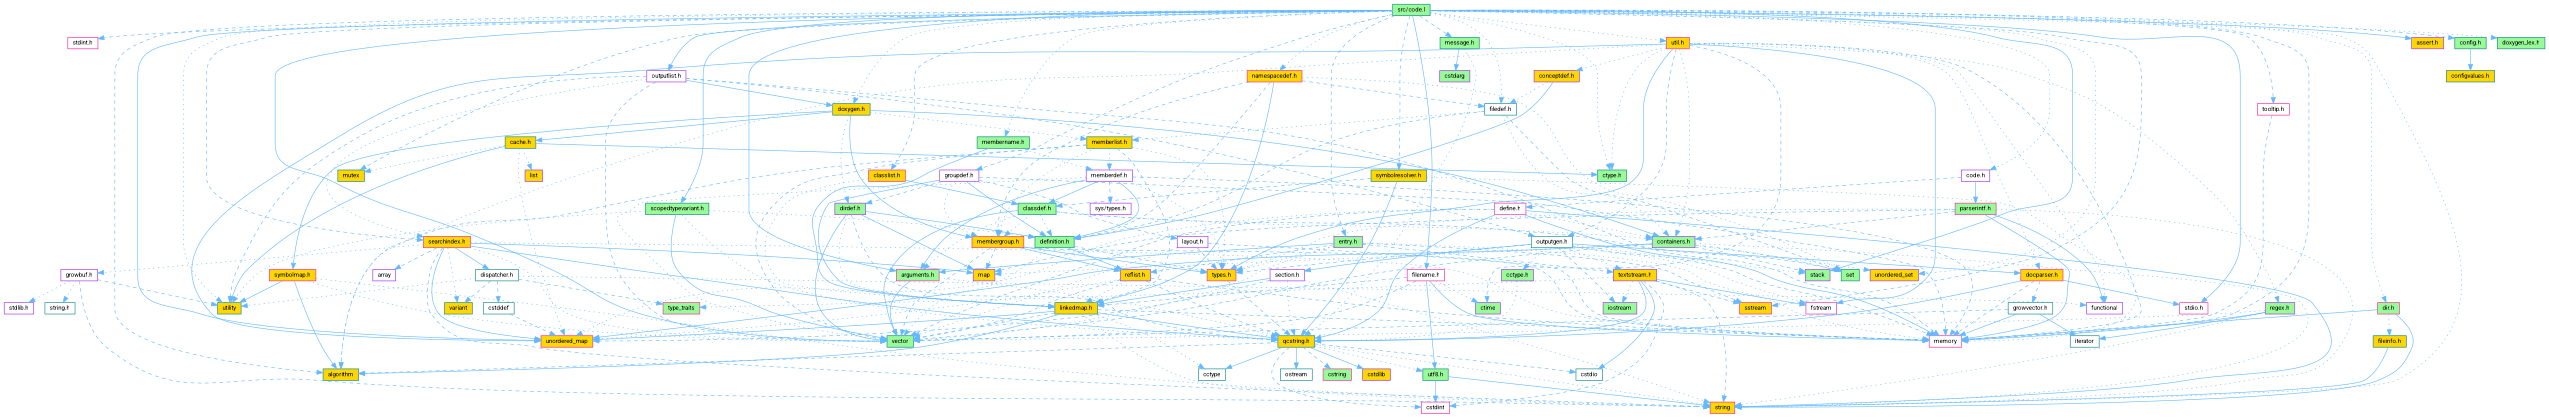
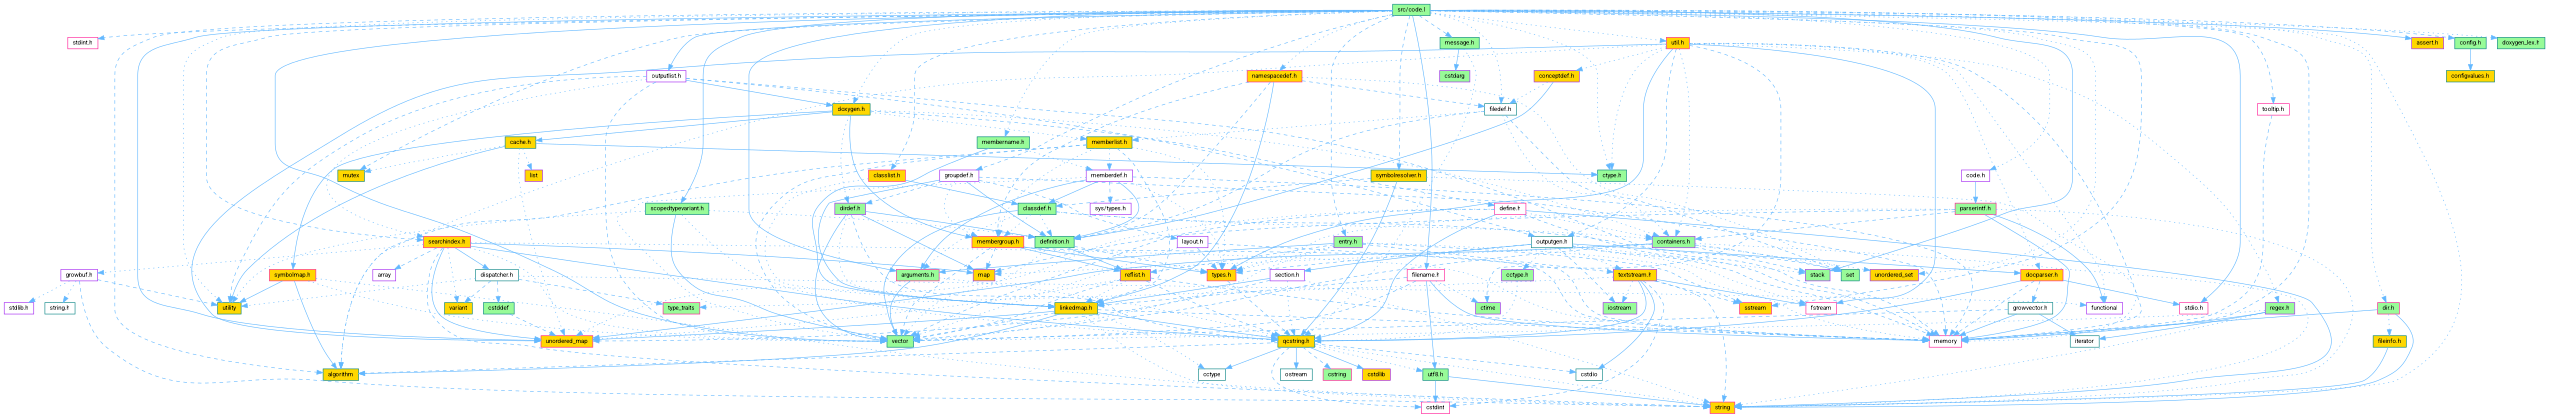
(1267, 142) -> (1267, 142)
(1736, 193) -> (1057, 127)
(1761, 273) -> (1761, 273)
(499, 308) -> (499, 308)
